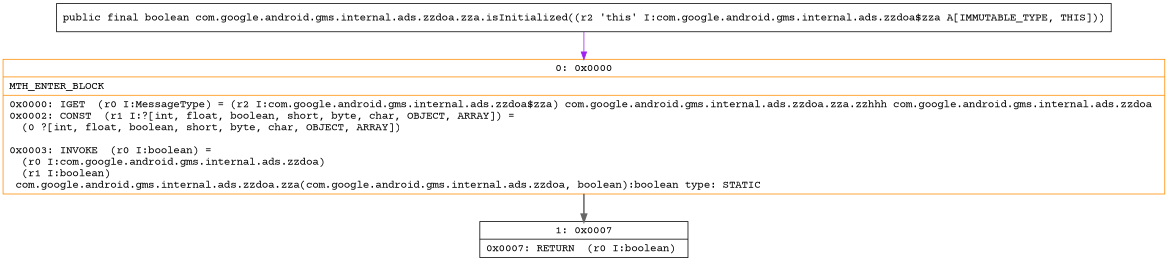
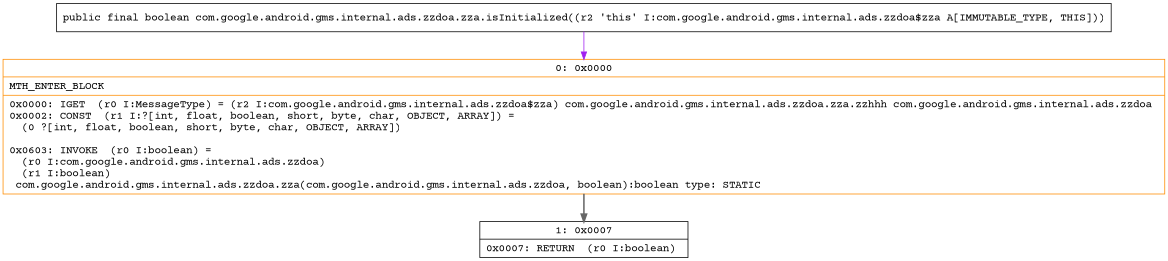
(114, 150) -> (114, 150)
